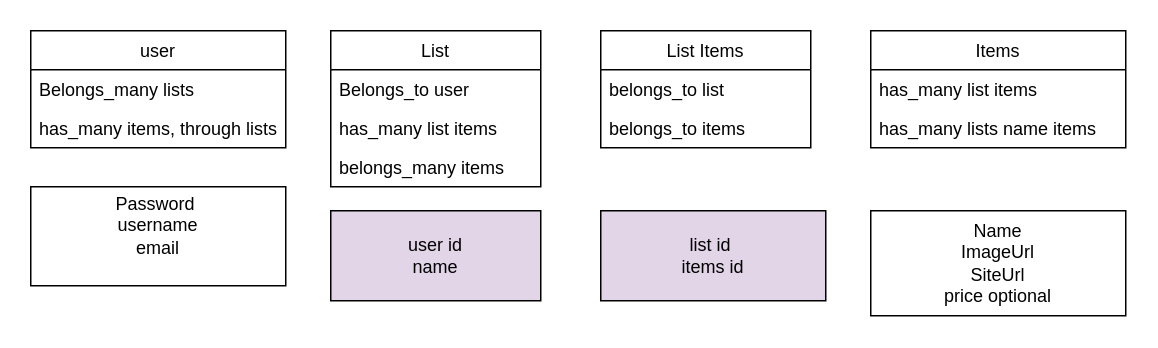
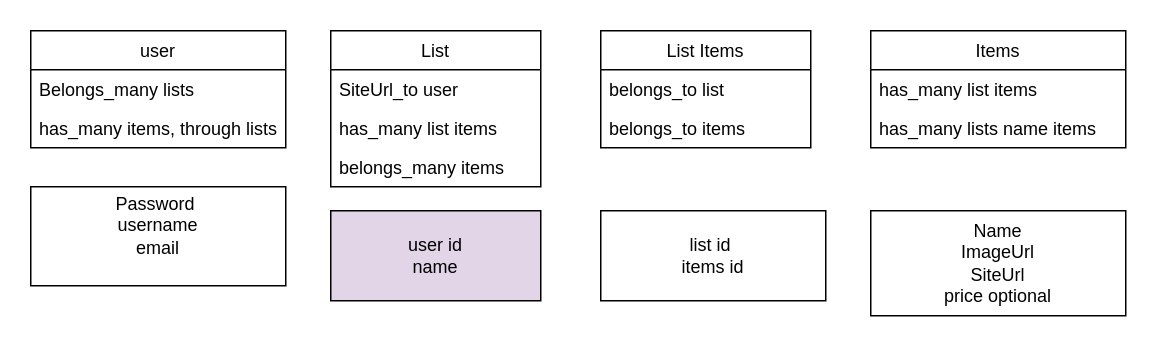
(410, 90) -> (408, 90)
(713, 256) -> (713, 256)
